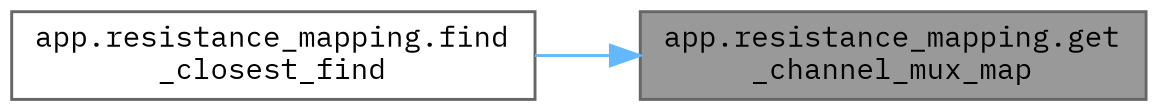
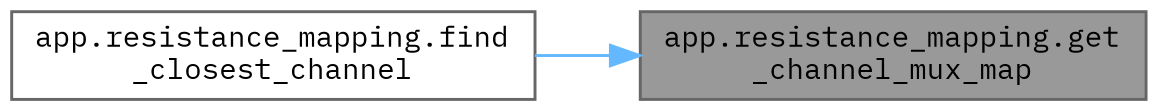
(273, 56) -> (273, 56)
